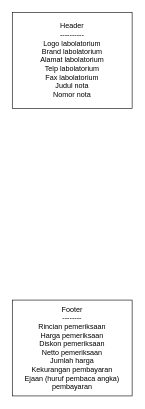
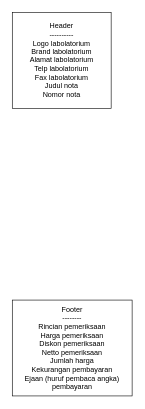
(72, 60) -> (62, 60)
